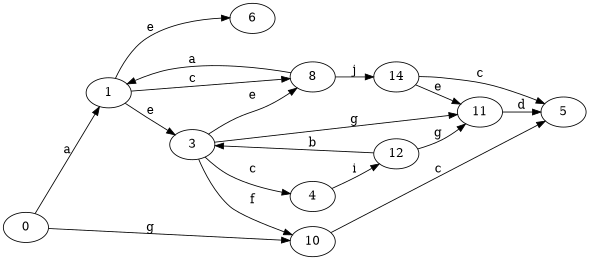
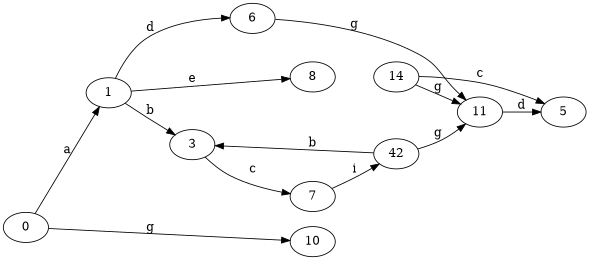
(150, 28) -> (150, 28)
(212, 66) -> none
(350, 77) -> none
(192, 79) -> (192, 79)
(438, 87) -> (438, 87)
(150, 111) -> (150, 111)
(249, 113) -> none
(332, 129) -> (377, 37)
(396, 154) -> (396, 154)
(434, 179) -> none
(313, 196) -> (313, 196)
(231, 207) -> none
